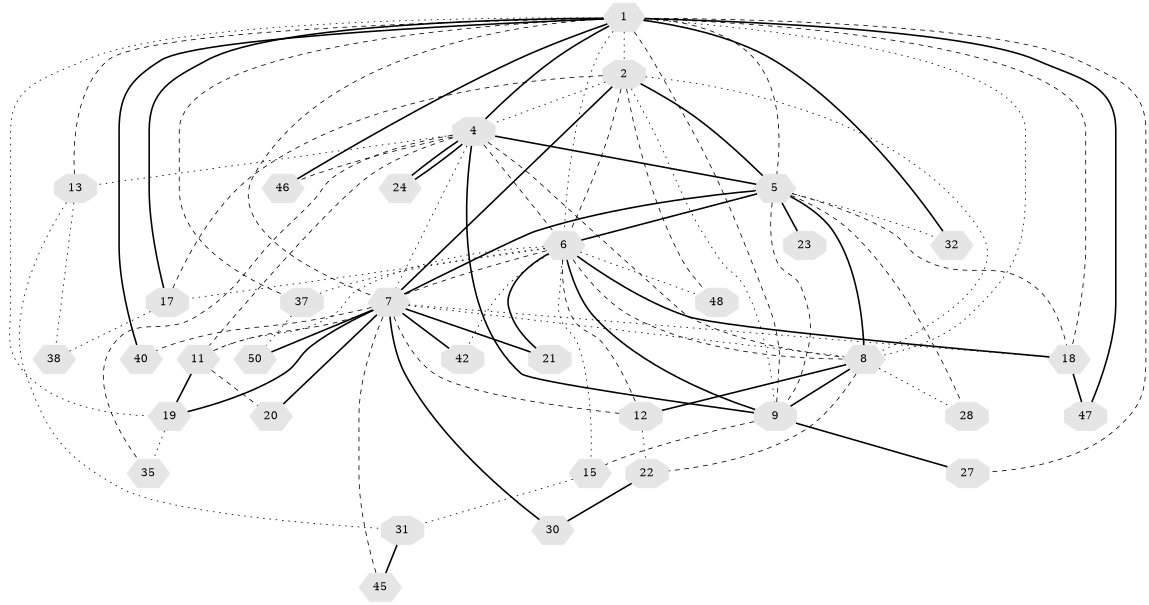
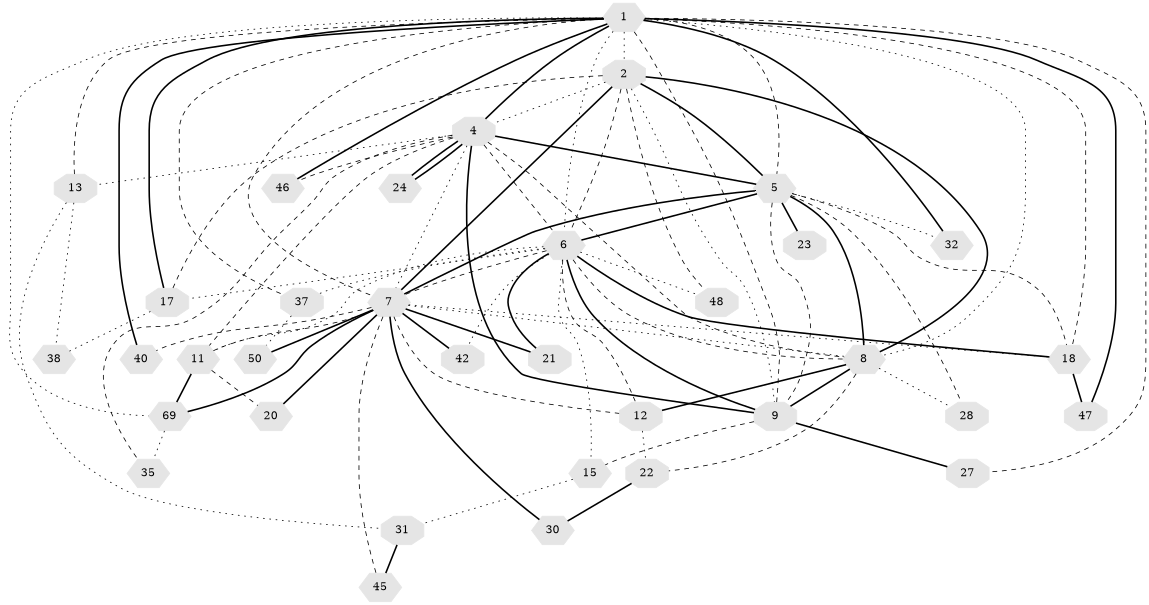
(908, 160) -> (908, 160)
(170, 416) -> (170, 416)
